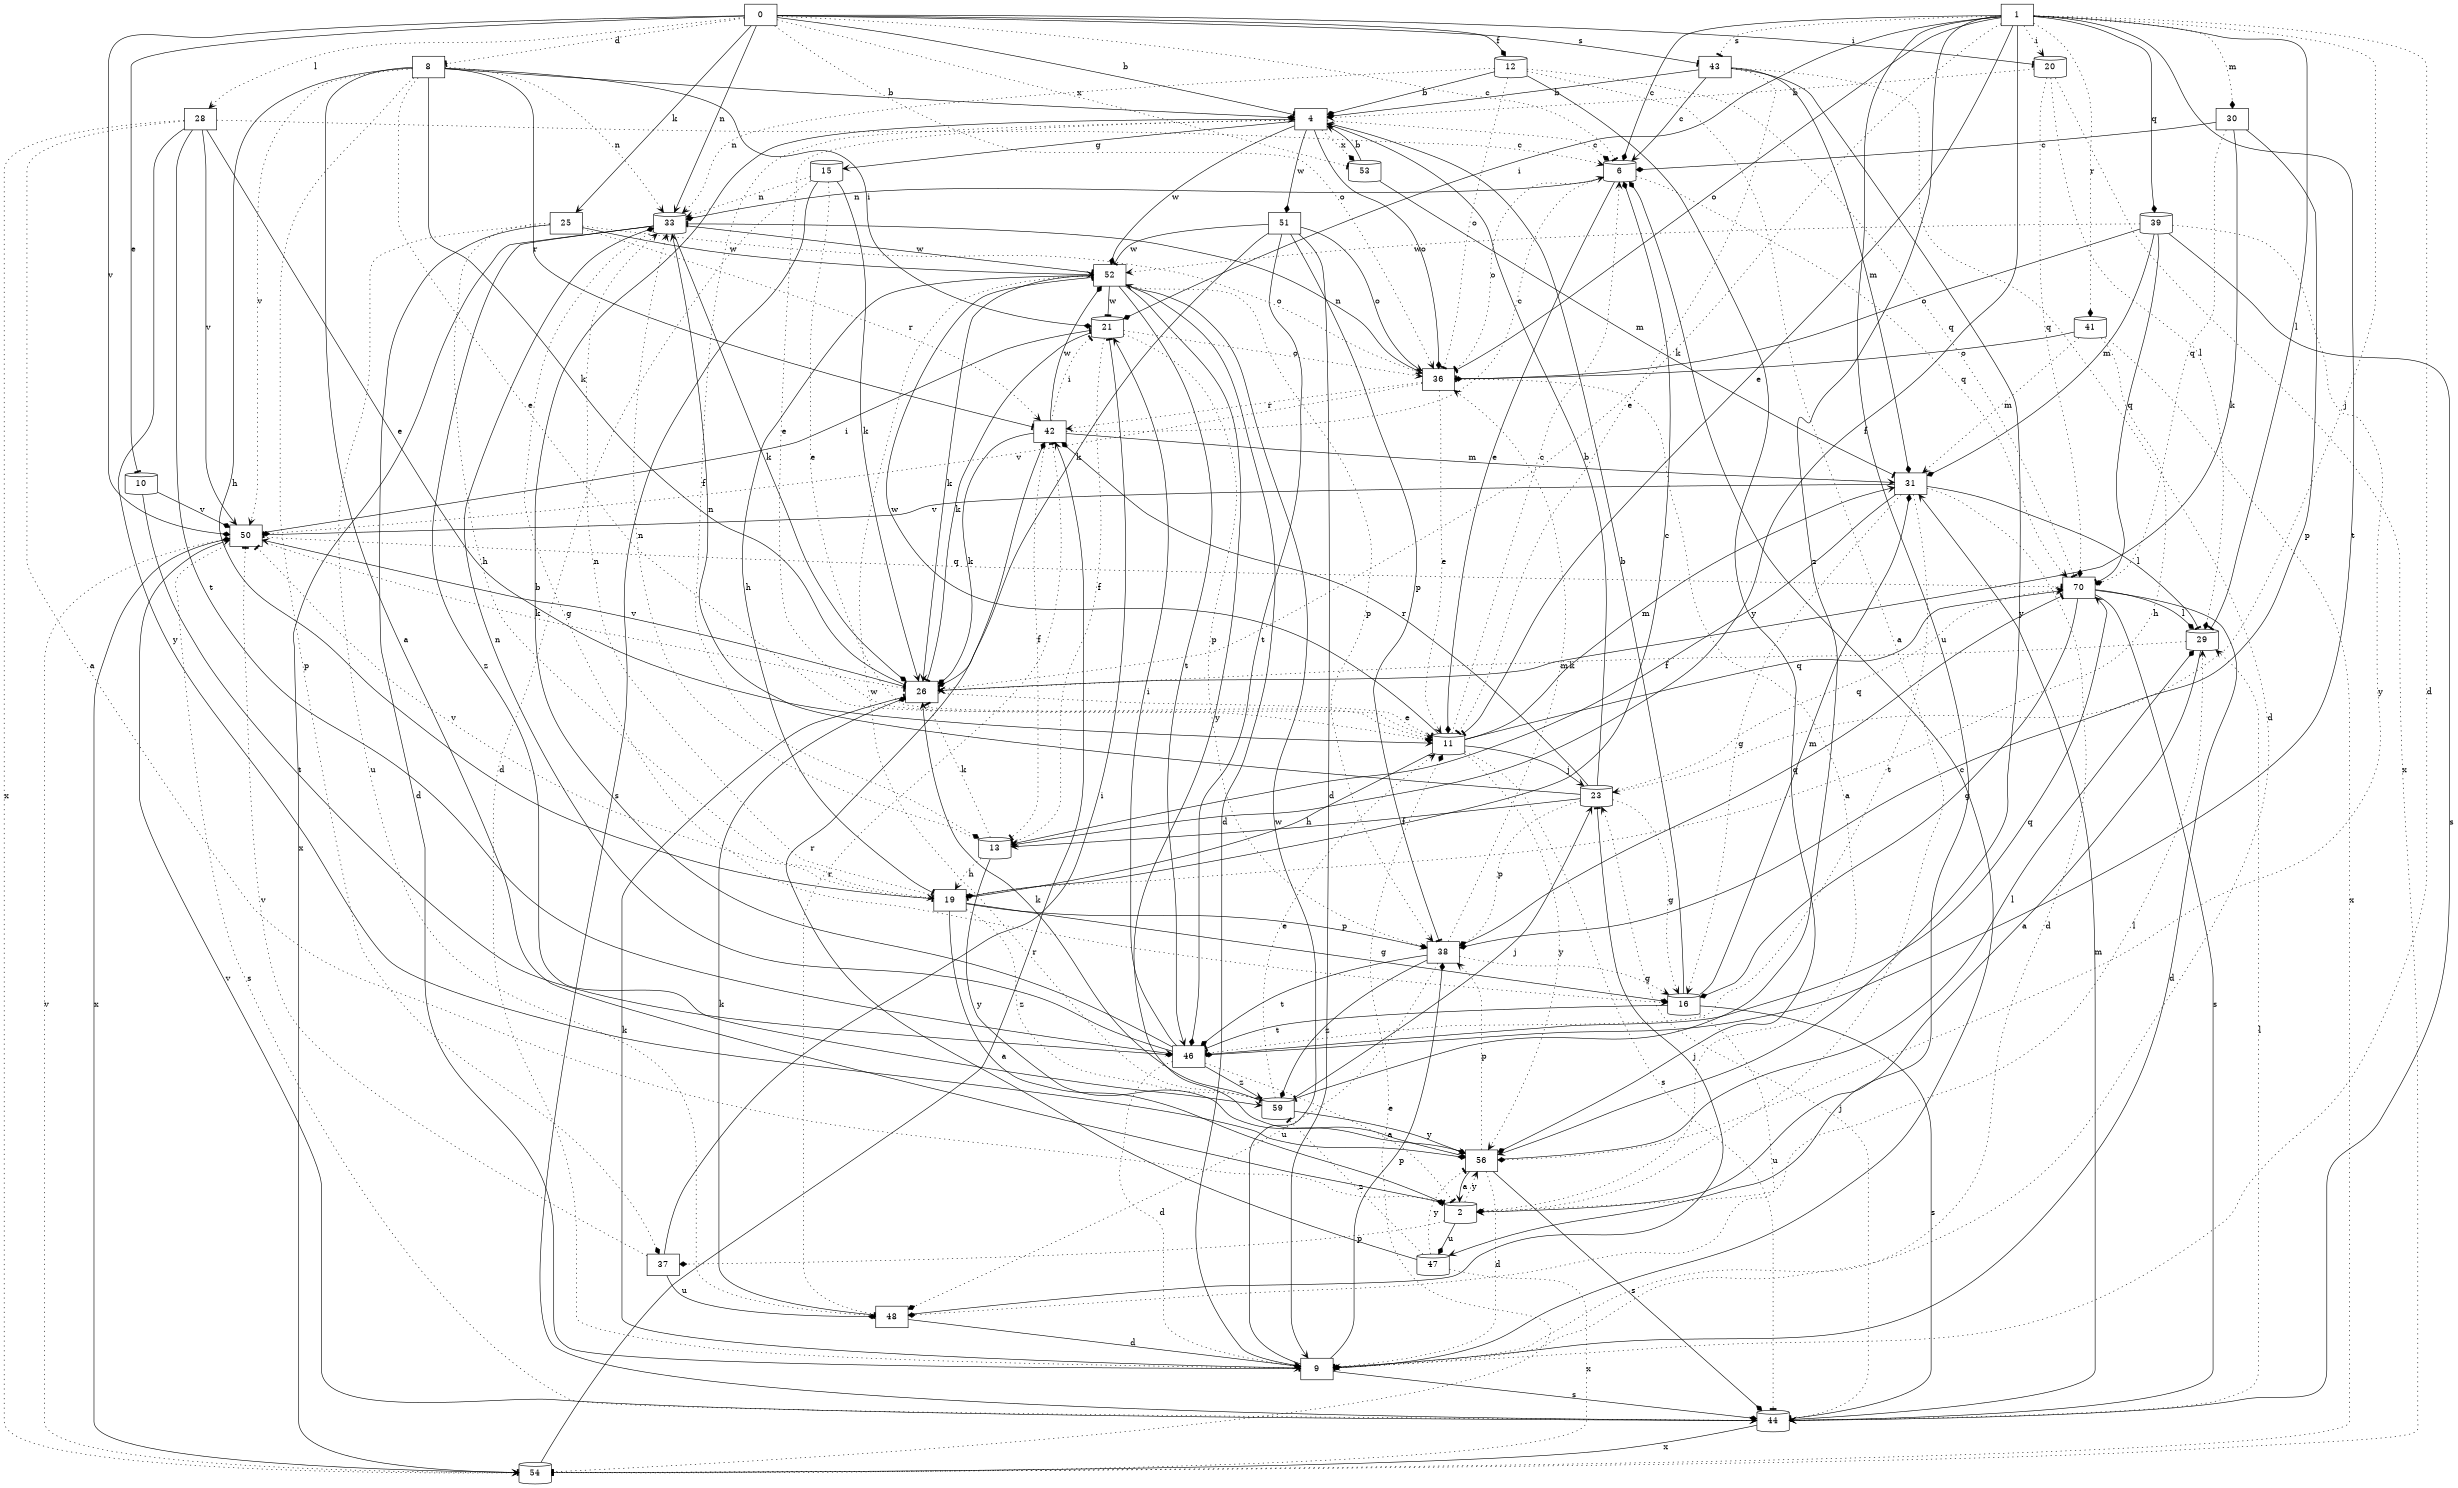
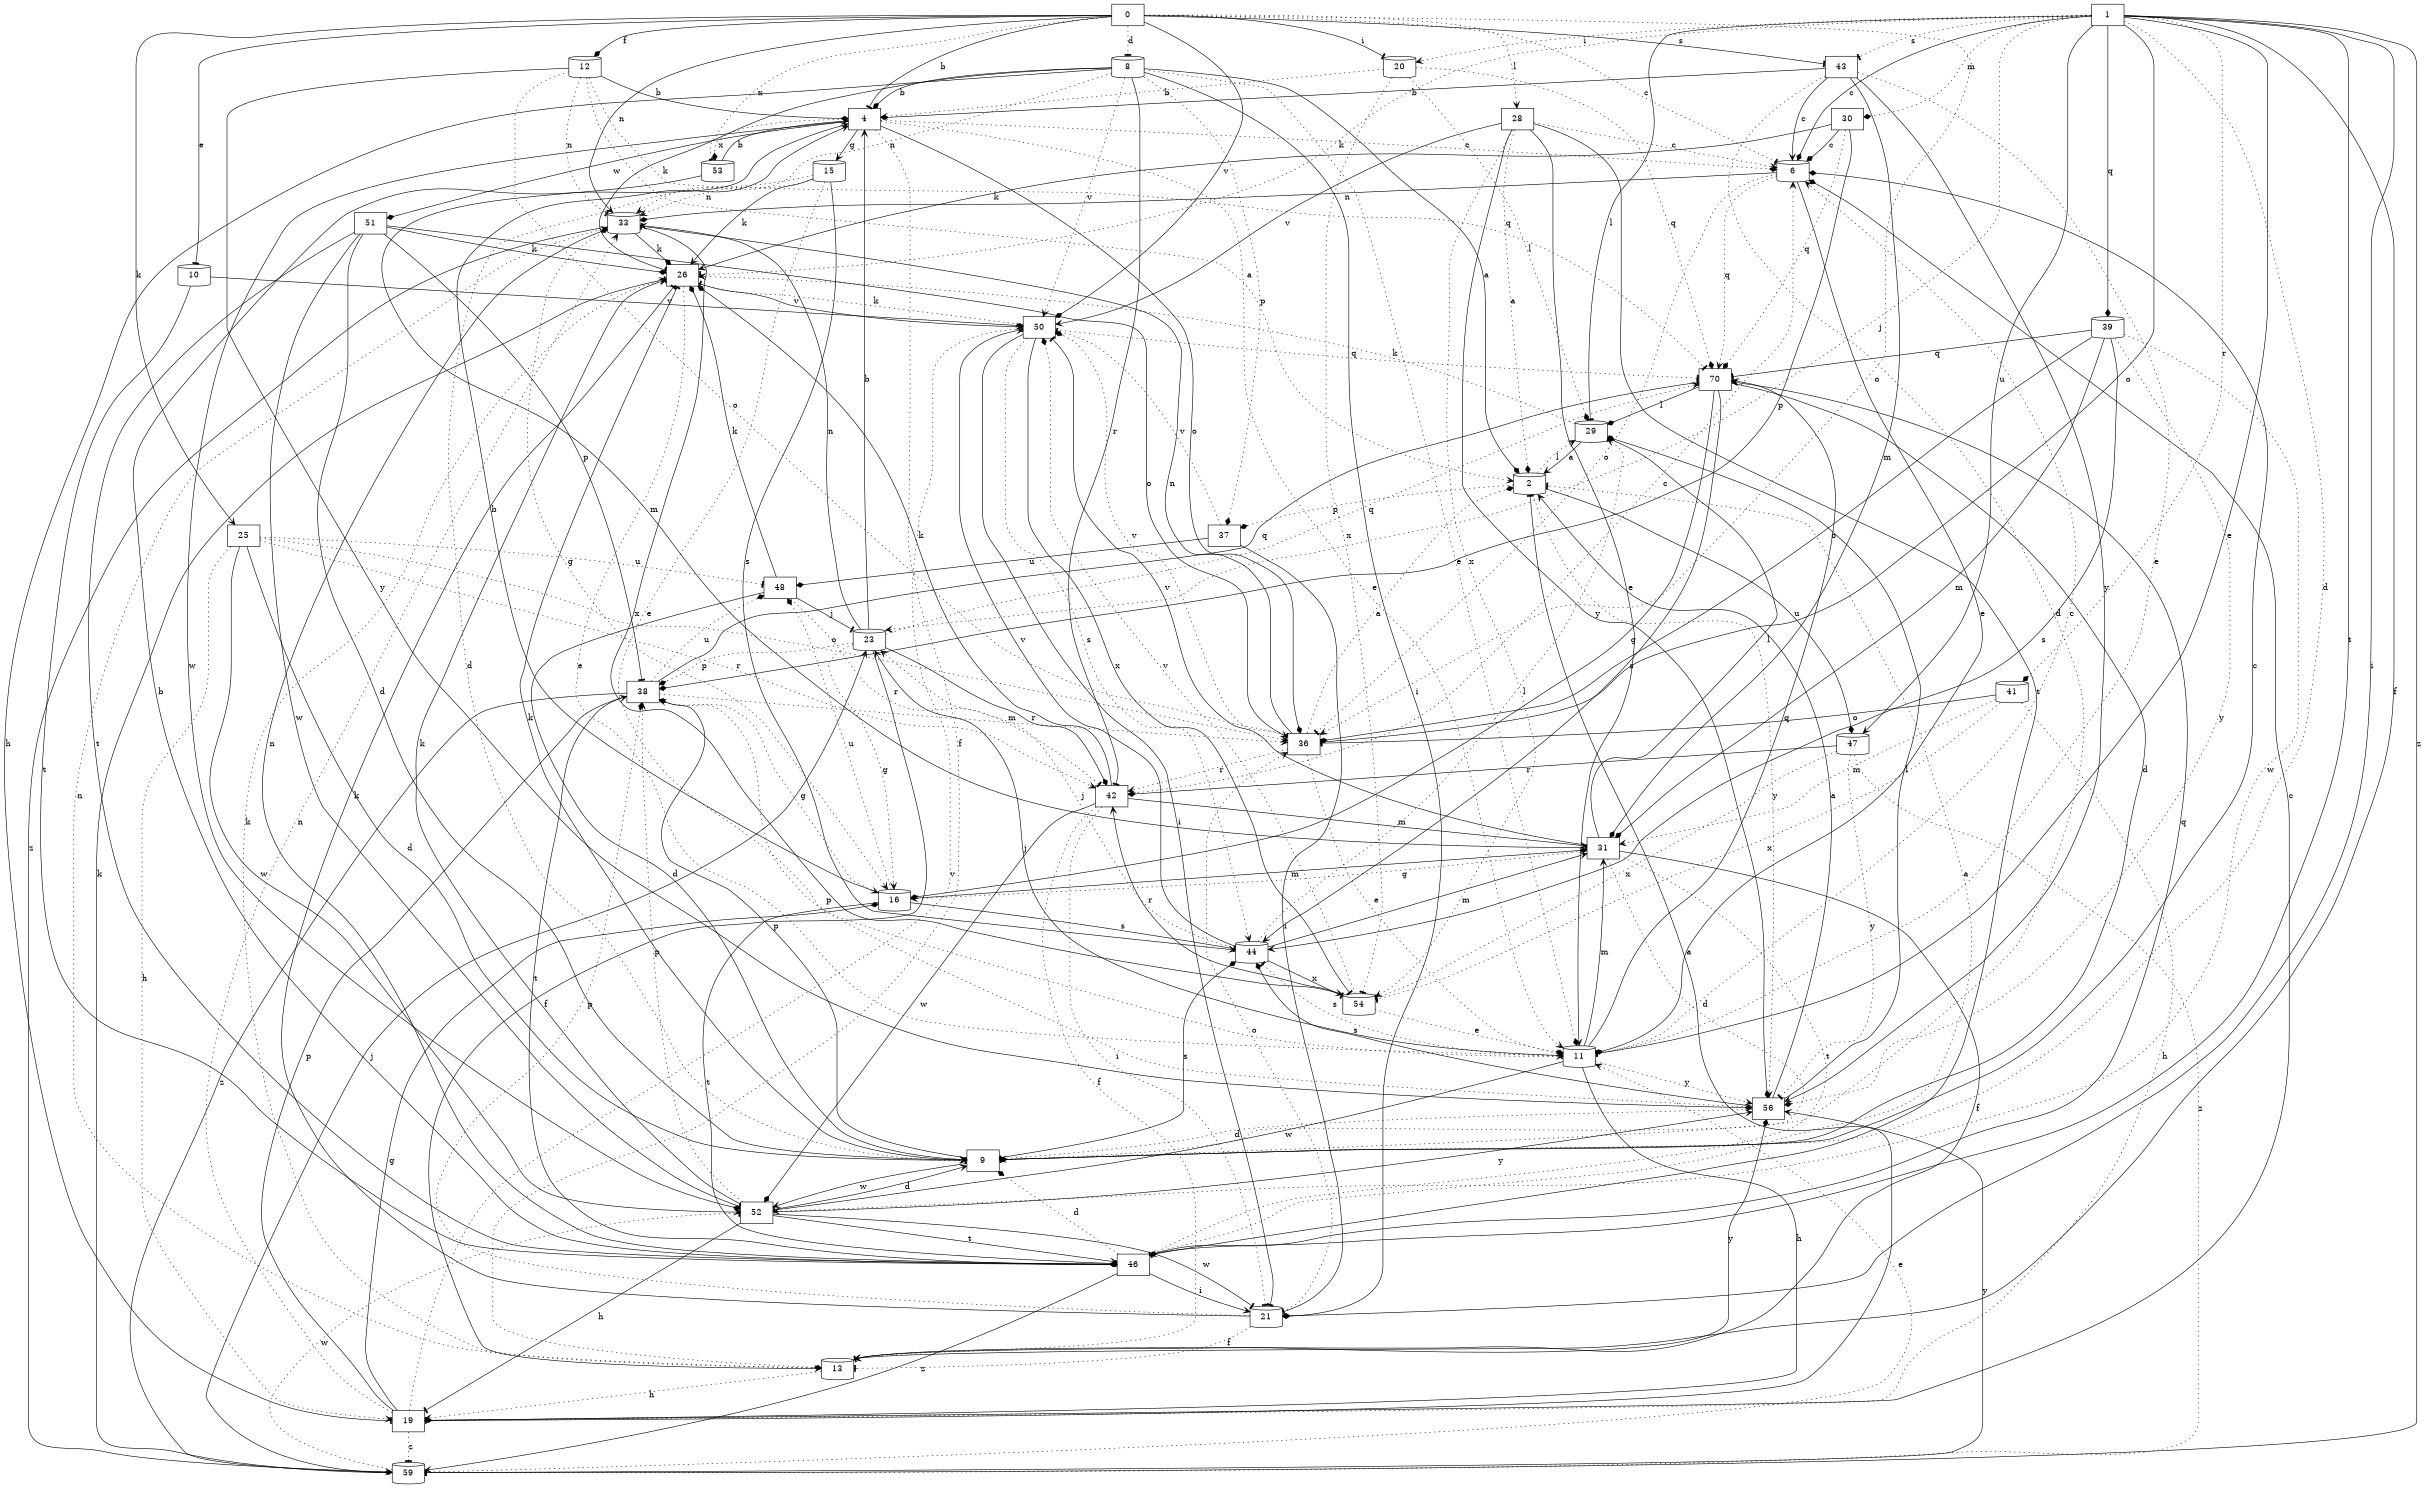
(429, 67) -> (1128, 67)
(1091, 91) -> (567, 147)
(888, 249) -> none
